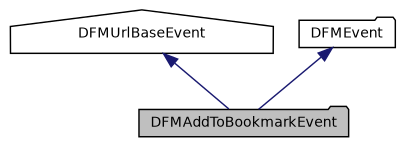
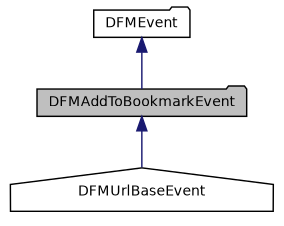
(202, 86) -> (142, 149)
